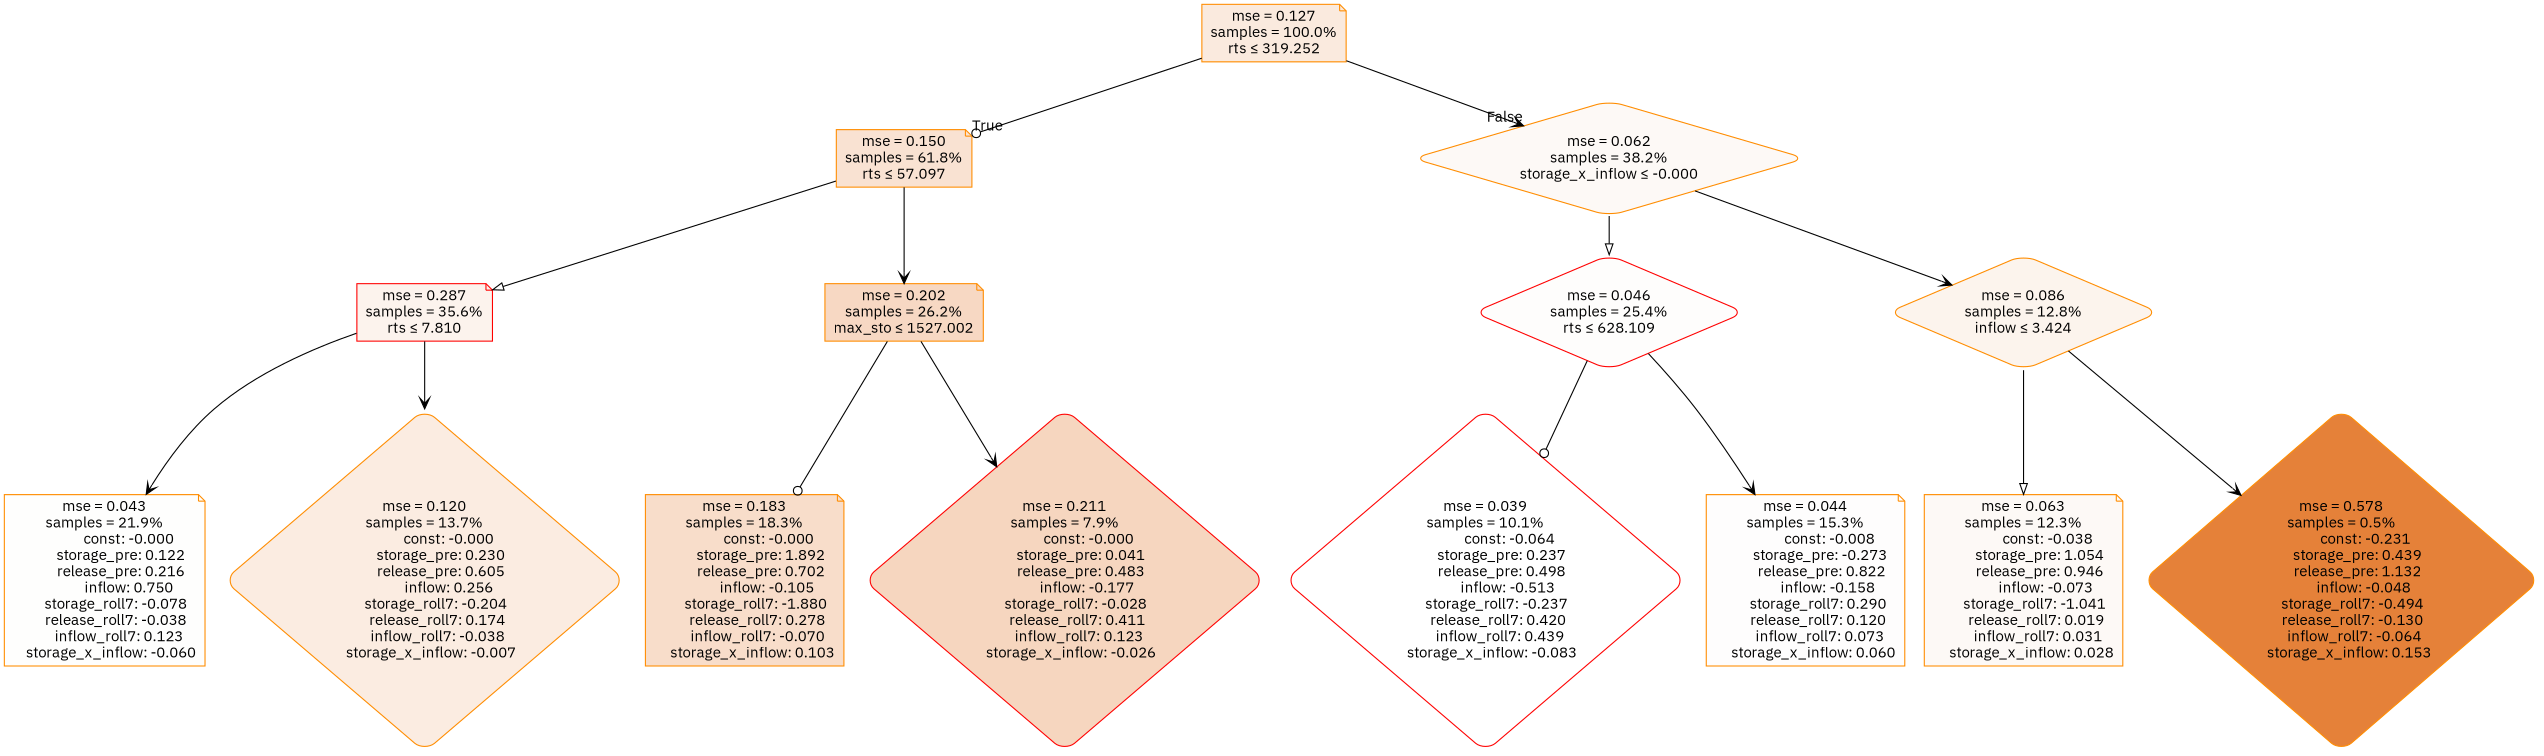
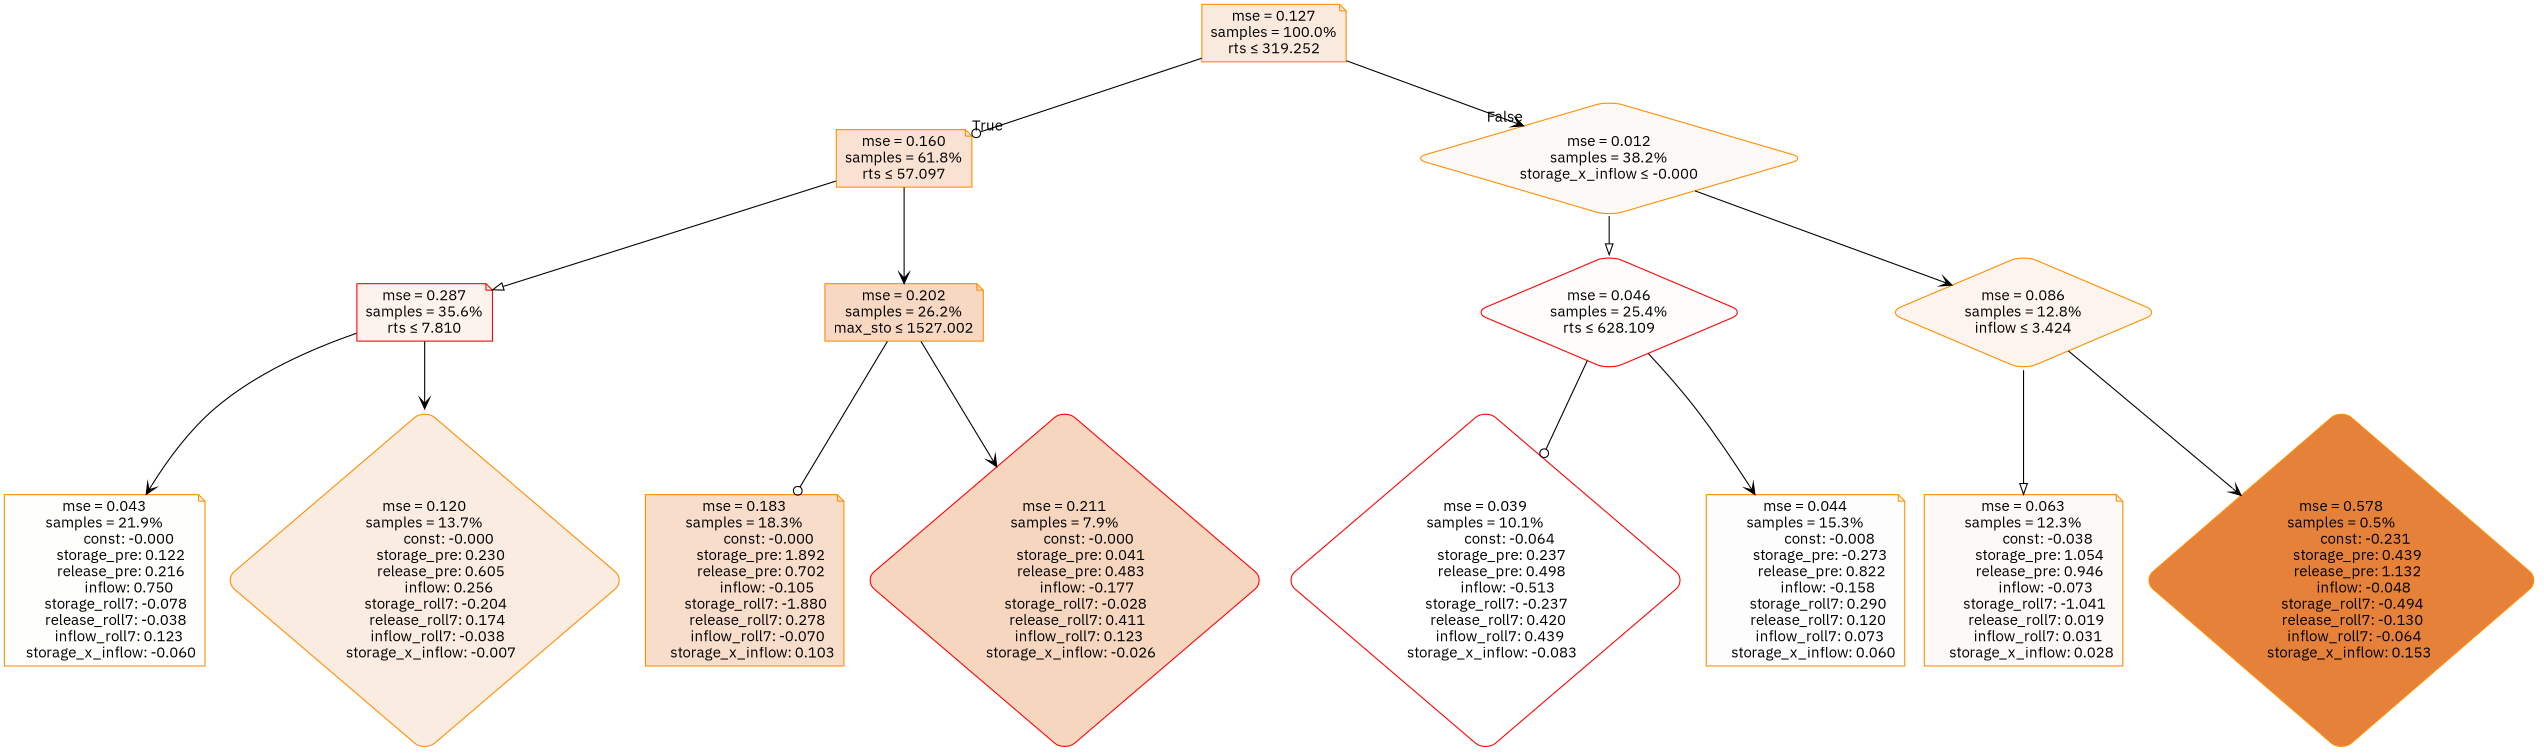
(904, 158) -> (904, 158)
(1609, 158) -> (1609, 158)
